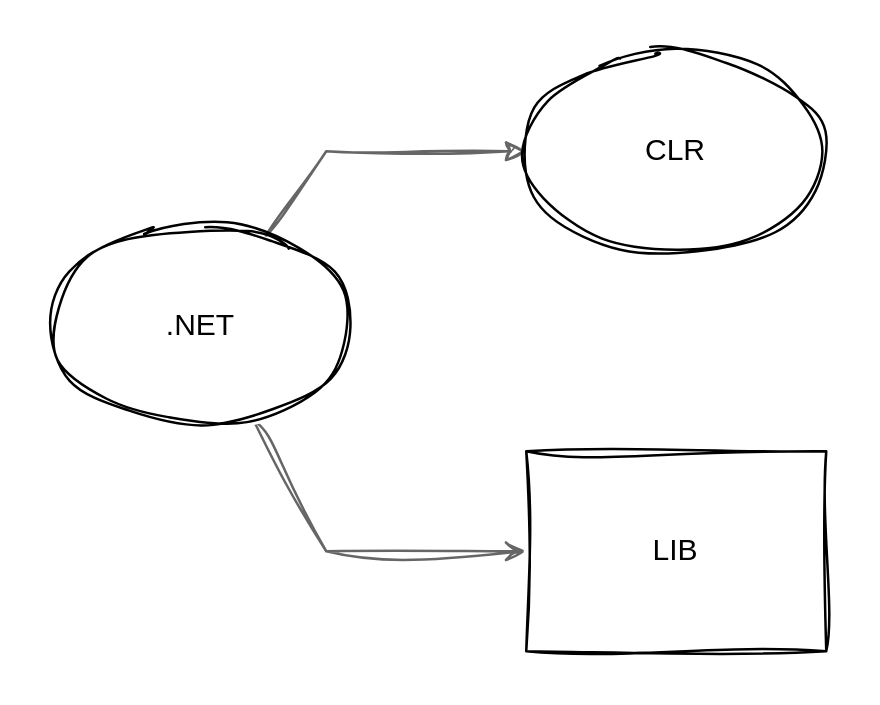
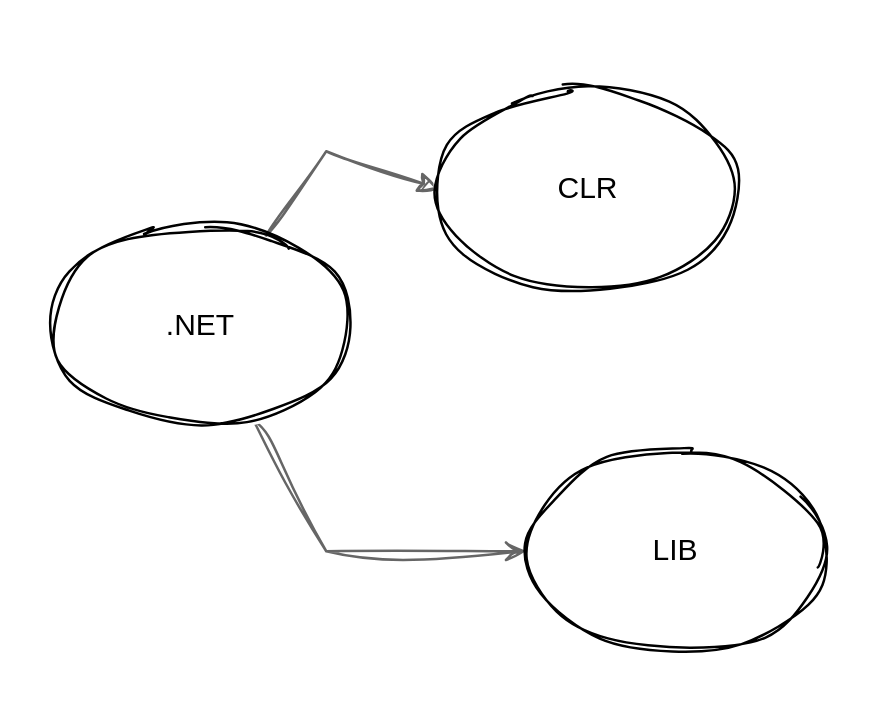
(676, 151) -> (589, 189)
(676, 551) -> (676, 551)
